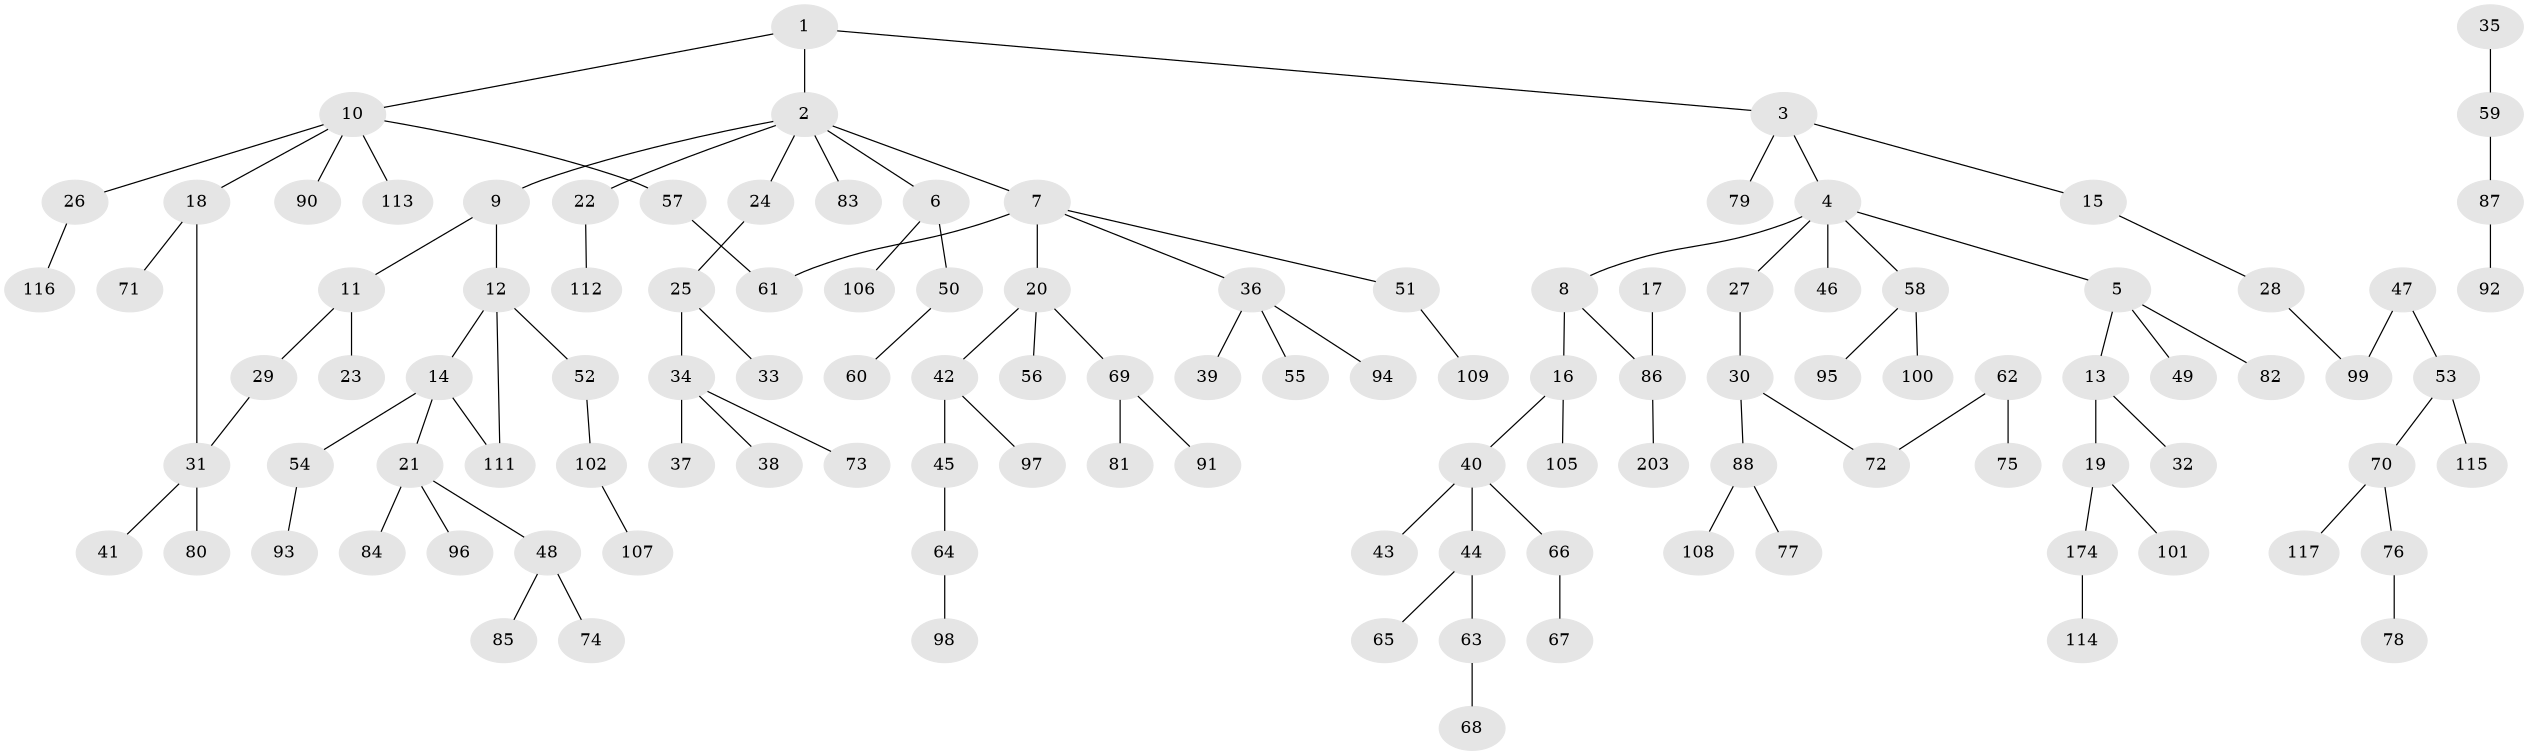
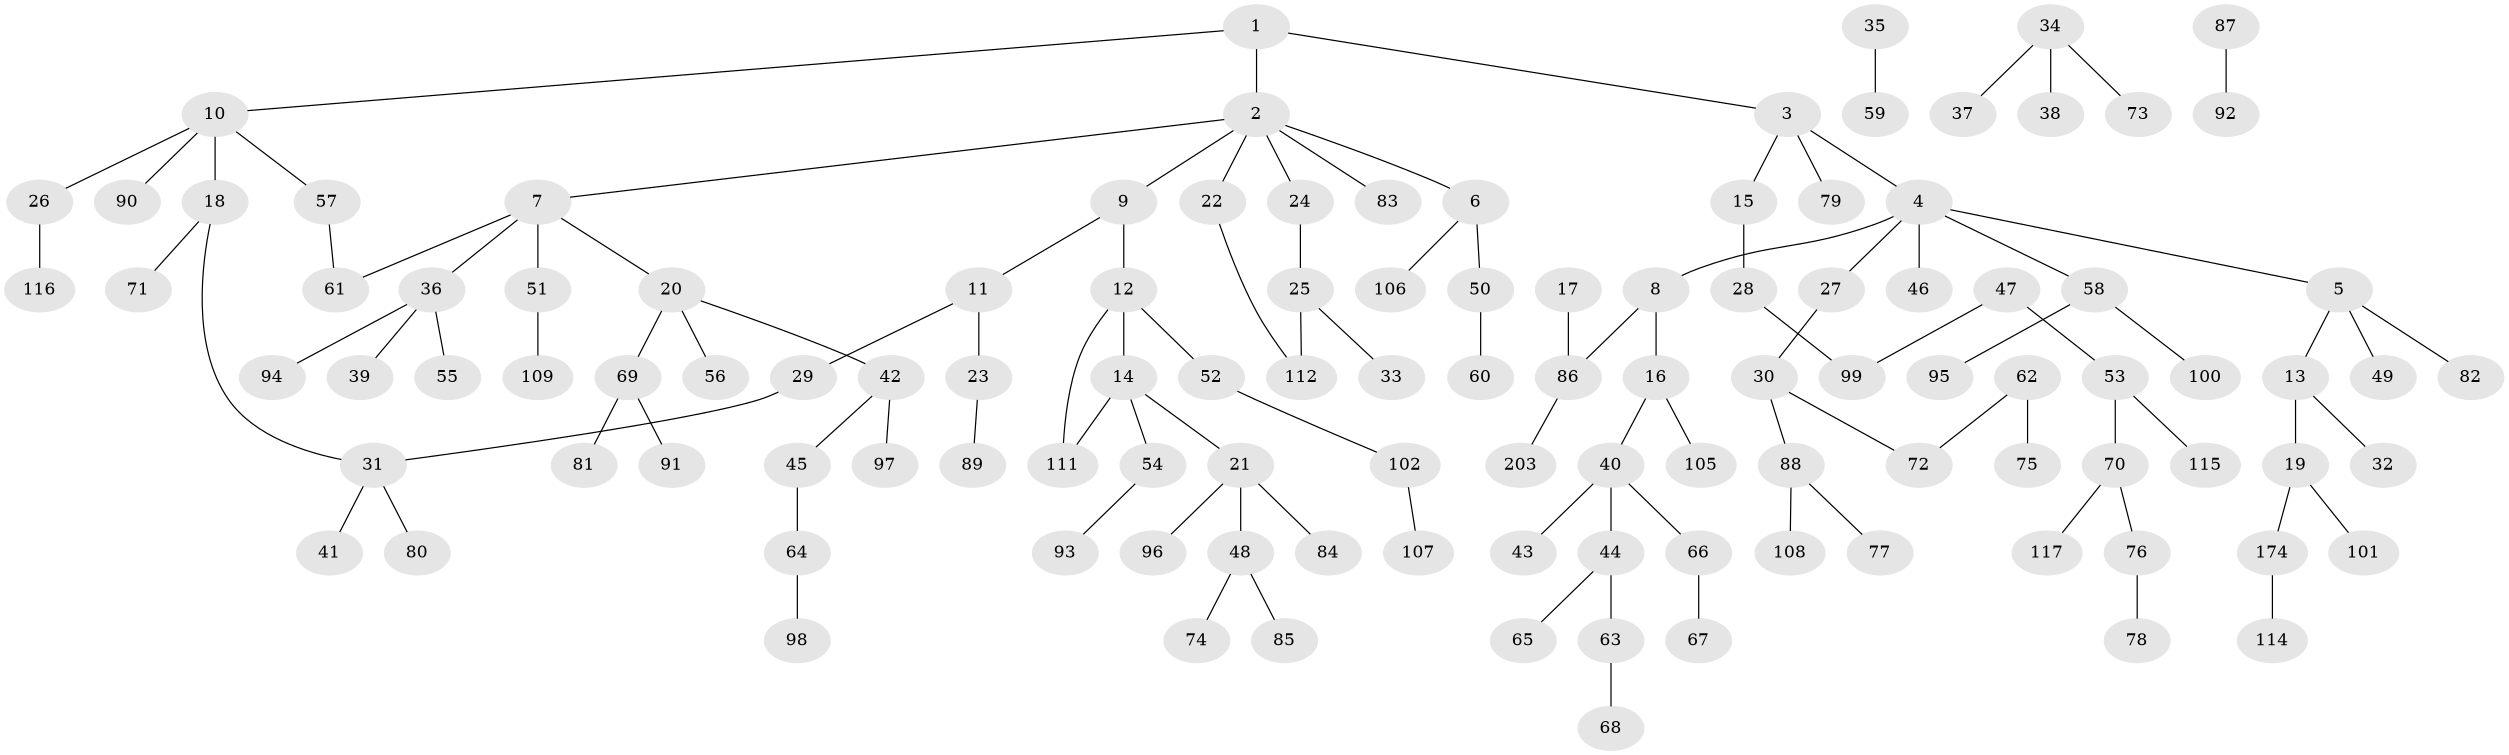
(2490, 158) -> none
(398, 202) -> none
(682, 334) -> (1301, 334)
none -> (973, 465)
